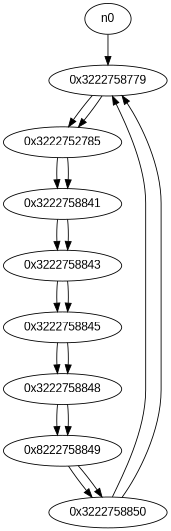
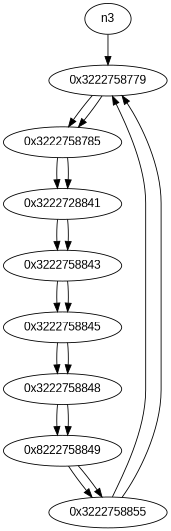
(108, 19) -> (108, 19)
(63, 142) -> (63, 142)
(63, 204) -> (63, 204)
(108, 512) -> (108, 512)
